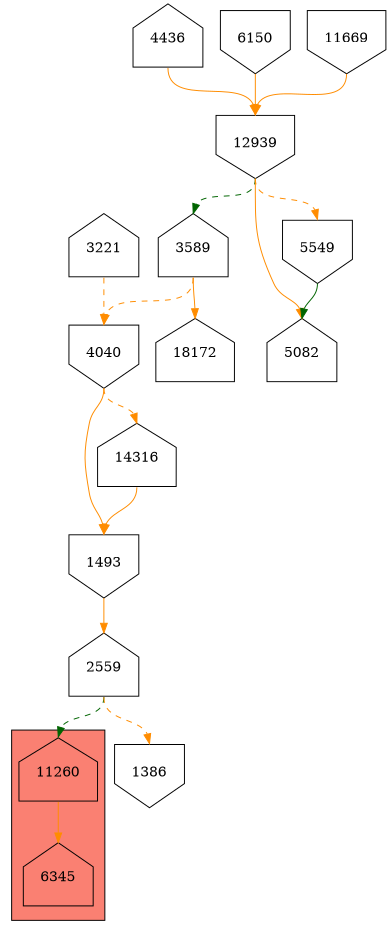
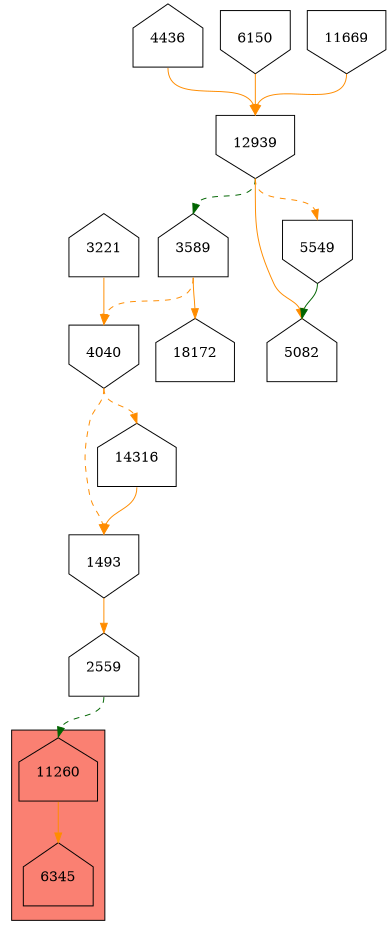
(104, 296) -> (104, 296)
(85, 456) -> (85, 456)
(150, 773) -> none
